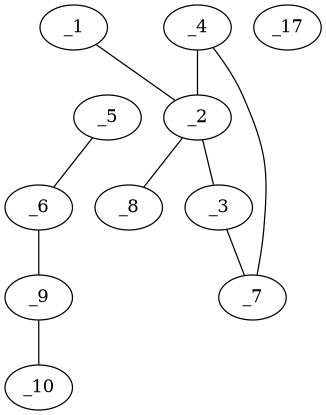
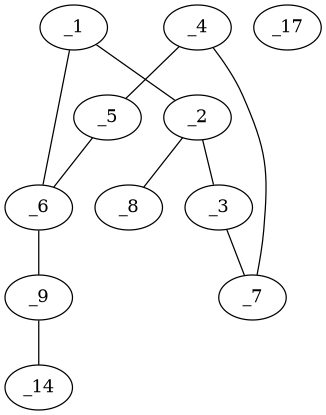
(198, 73) -> (153, 72)
none -> (56, 117)
(39, 388) -> (39, 388)
